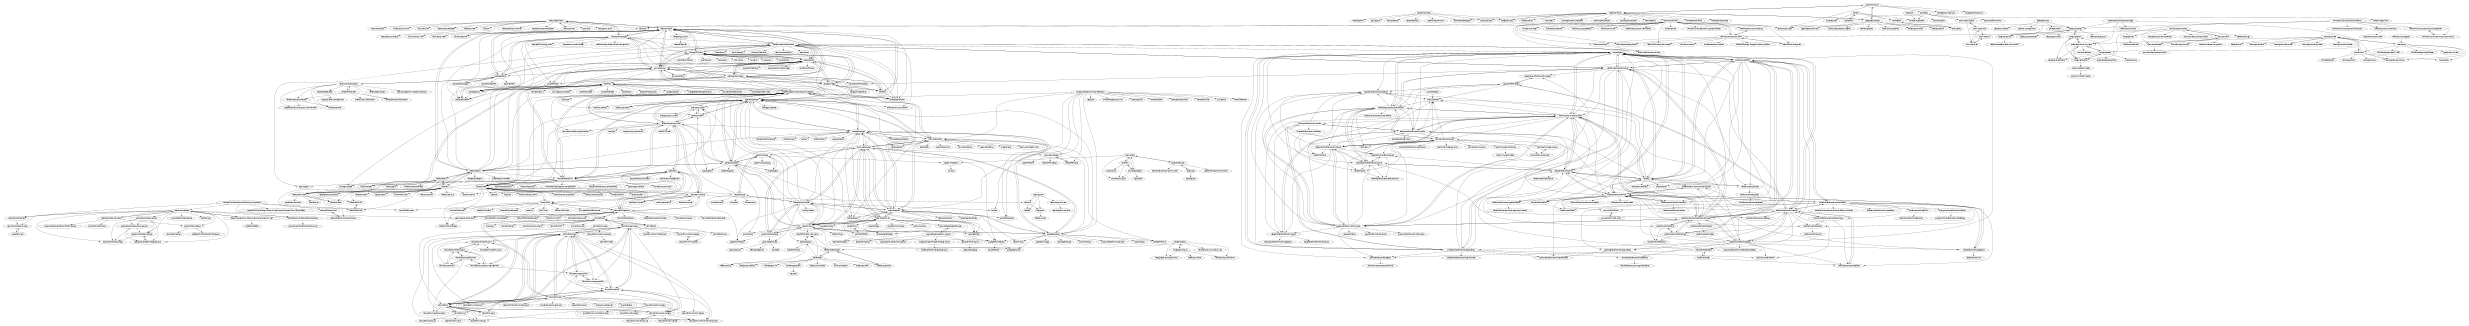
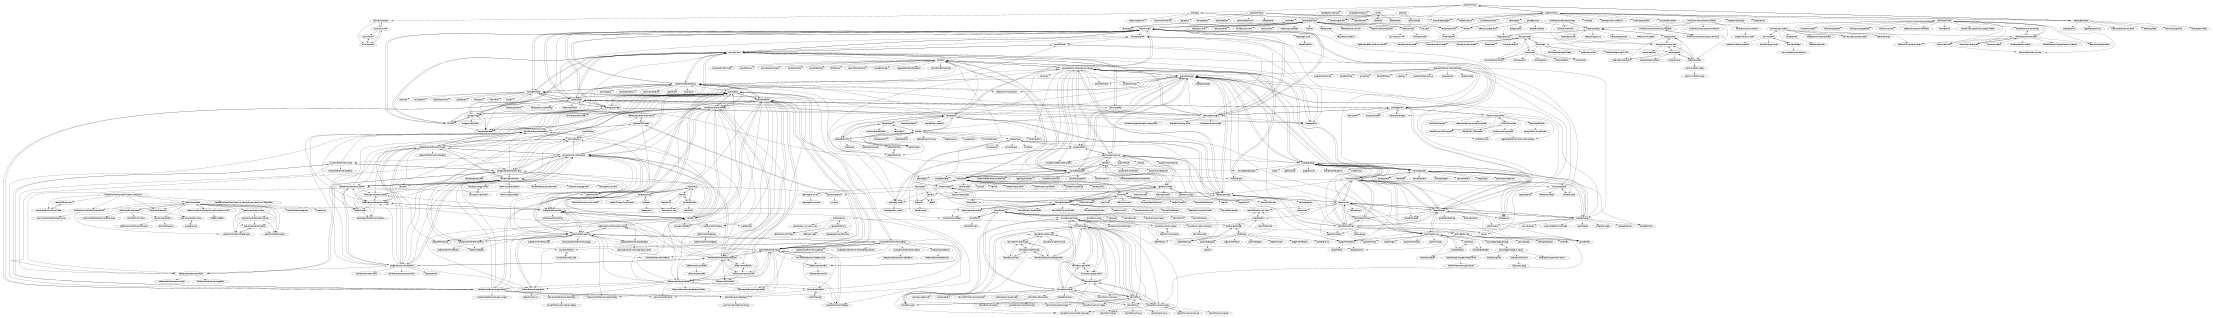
(508, 87) -> (1099, 41)
(556, 297) -> (1065, 290)
